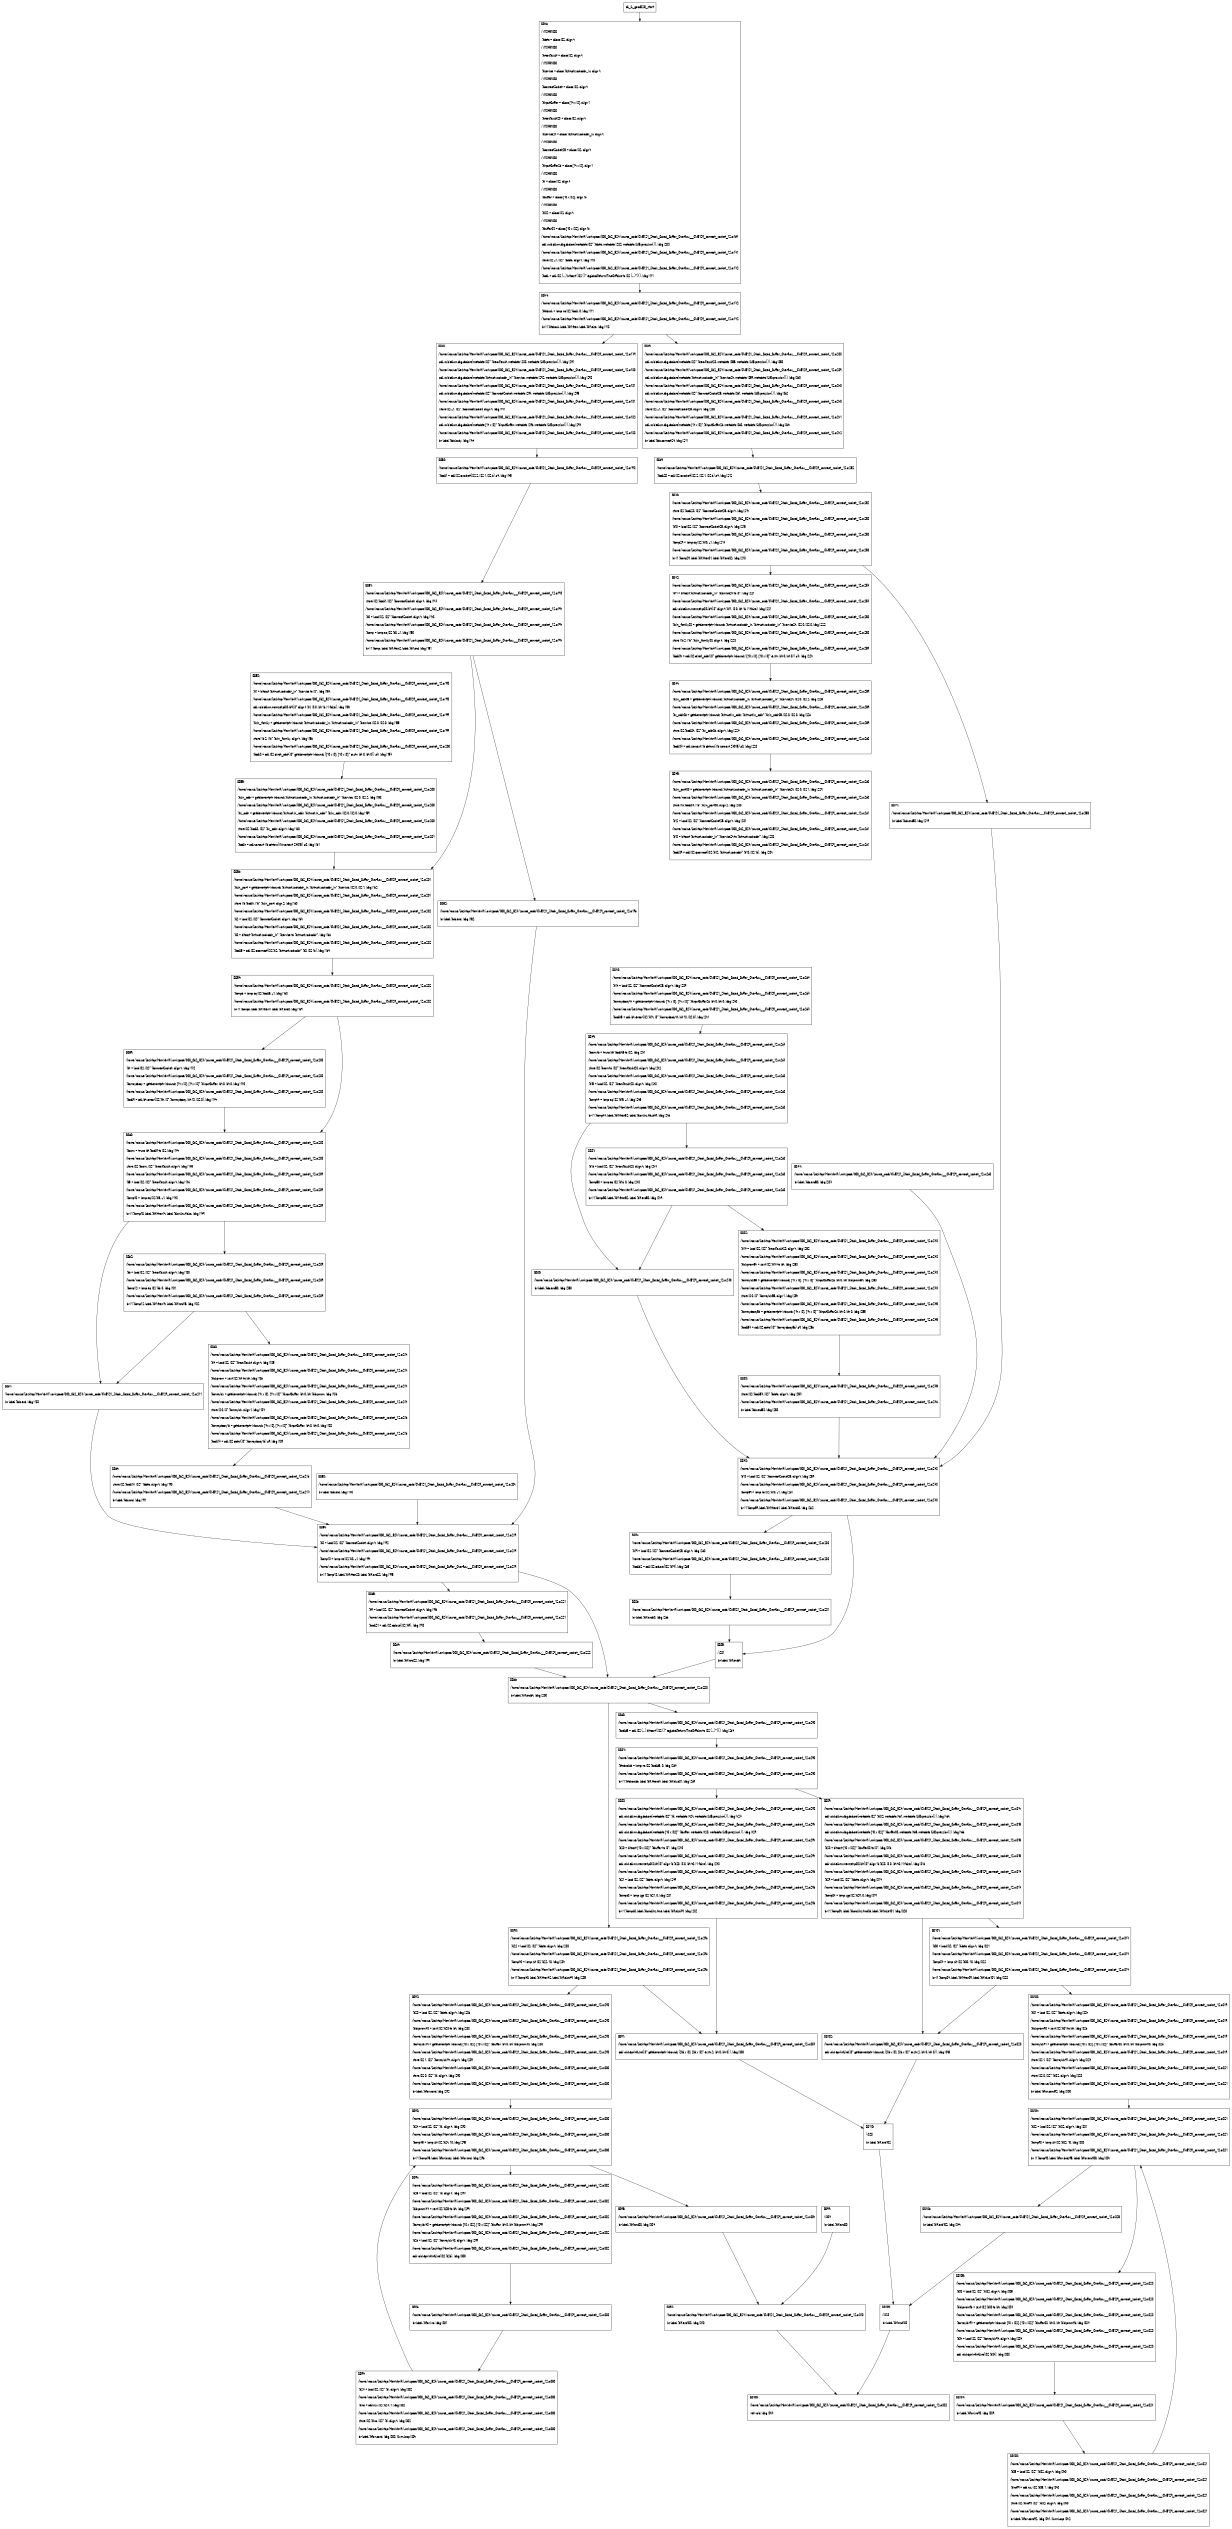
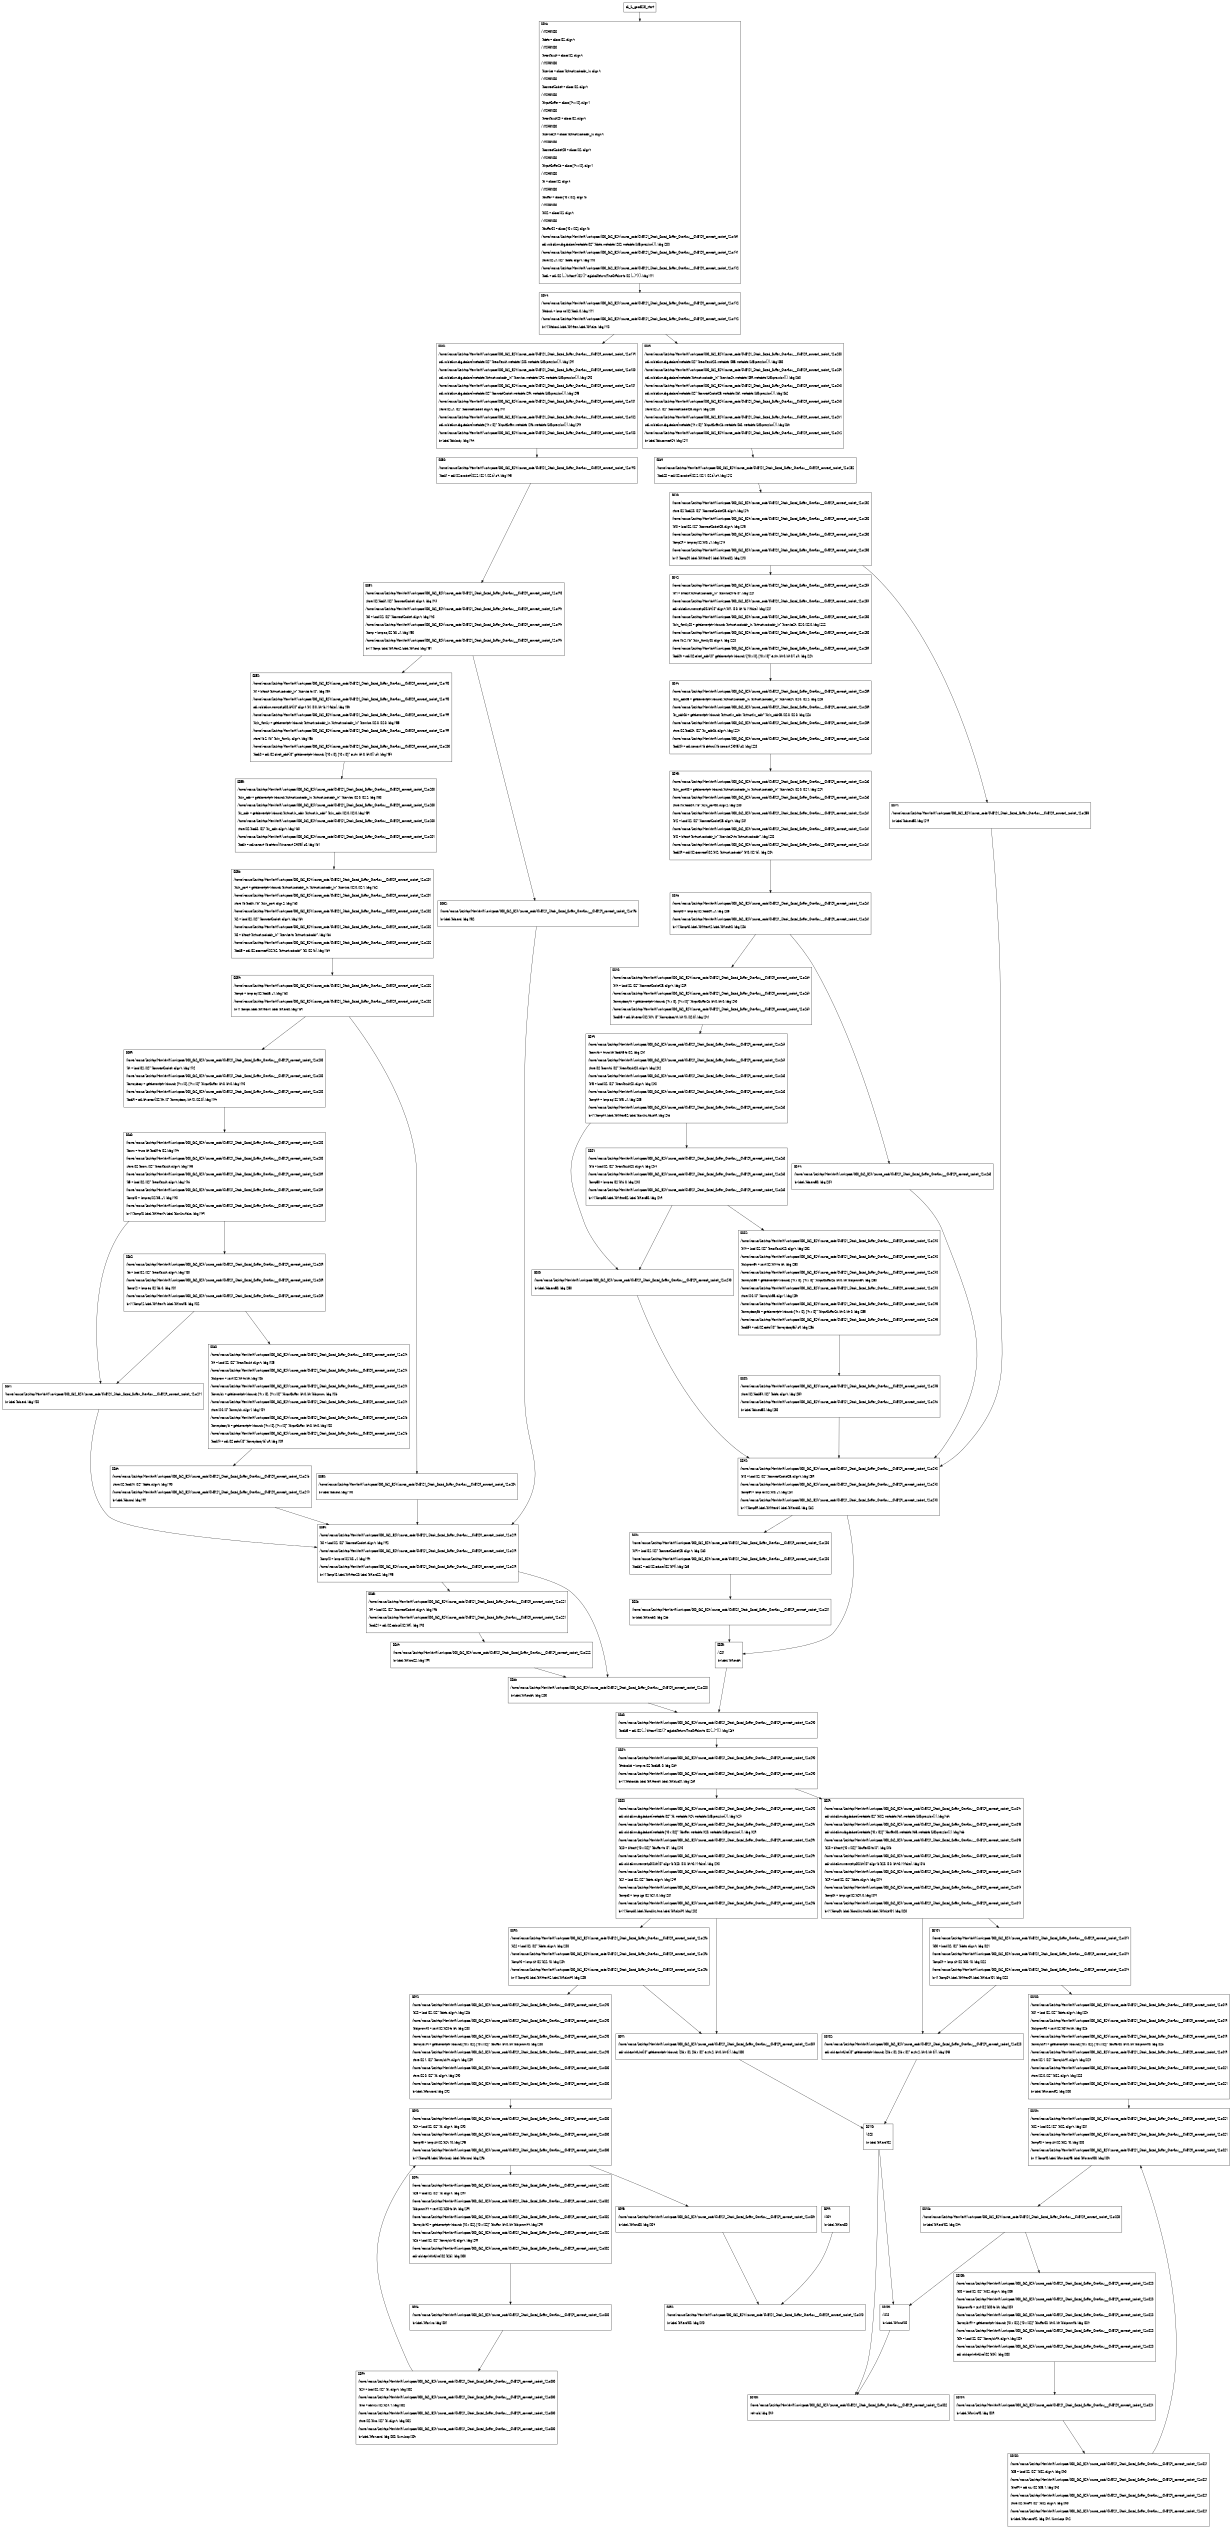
(472, 766) -> (413, 664)
none -> (771, 914)
(342, 1075) -> (417, 1236)
(615, 1100) -> (615, 1100)
(685, 1668) -> (723, 1689)
(609, 1814) -> (646, 1922)
(1136, 2220) -> (1032, 2251)
(806, 2362) -> (876, 2272)
